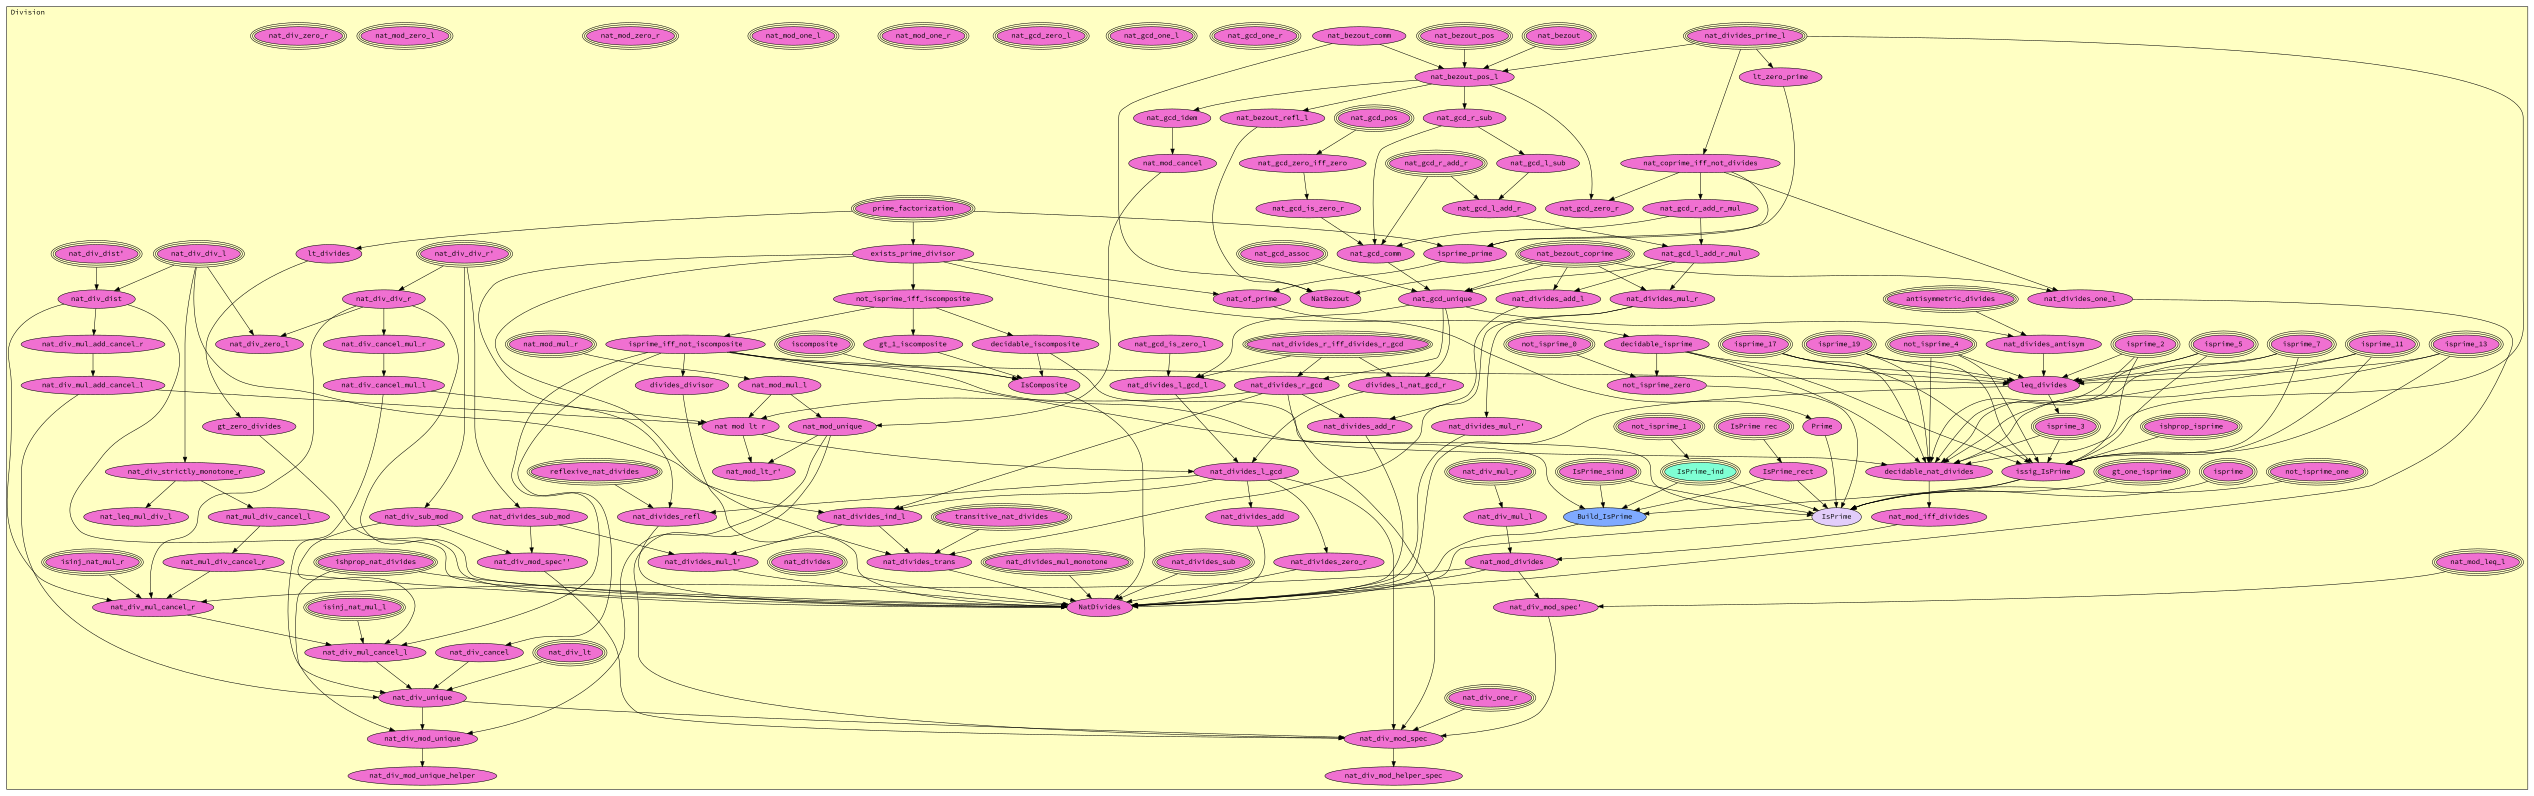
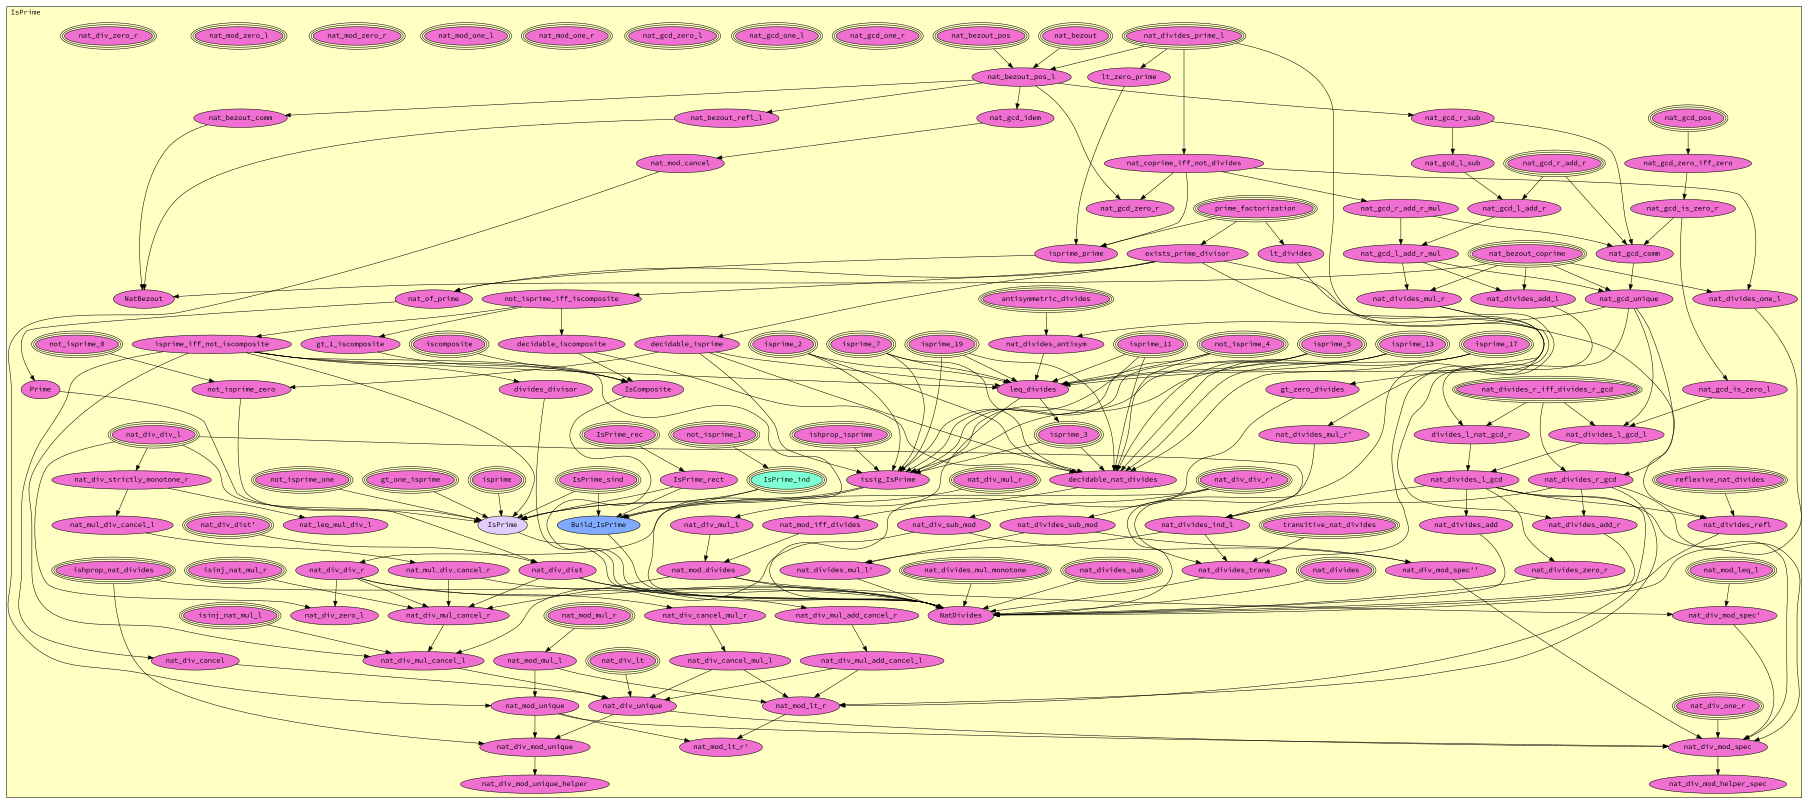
(28, 13) -> (26, 13)
(1409, 56) -> (632, 98)
(1282, 254) -> none
none -> (1685, 302)
(974, 463) -> (1359, 673)
